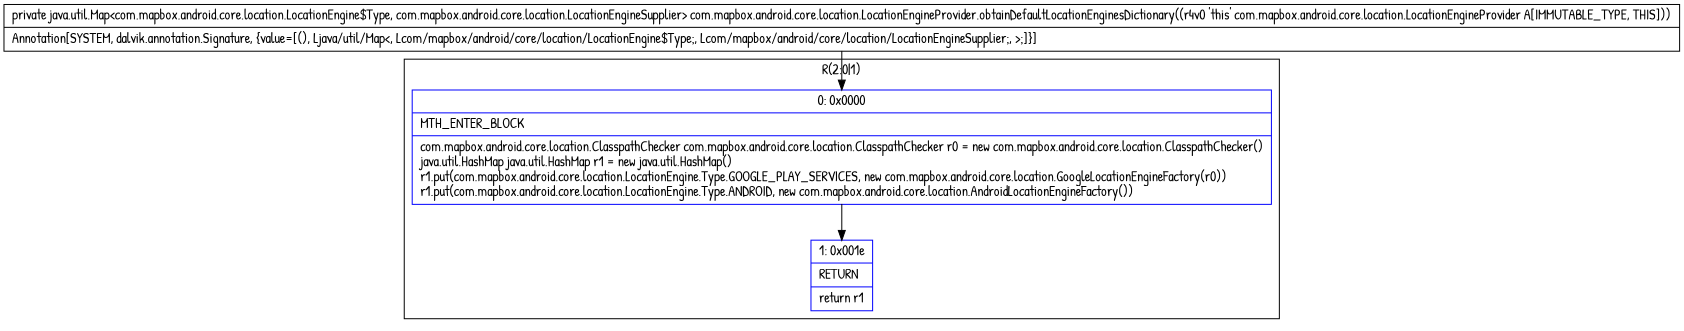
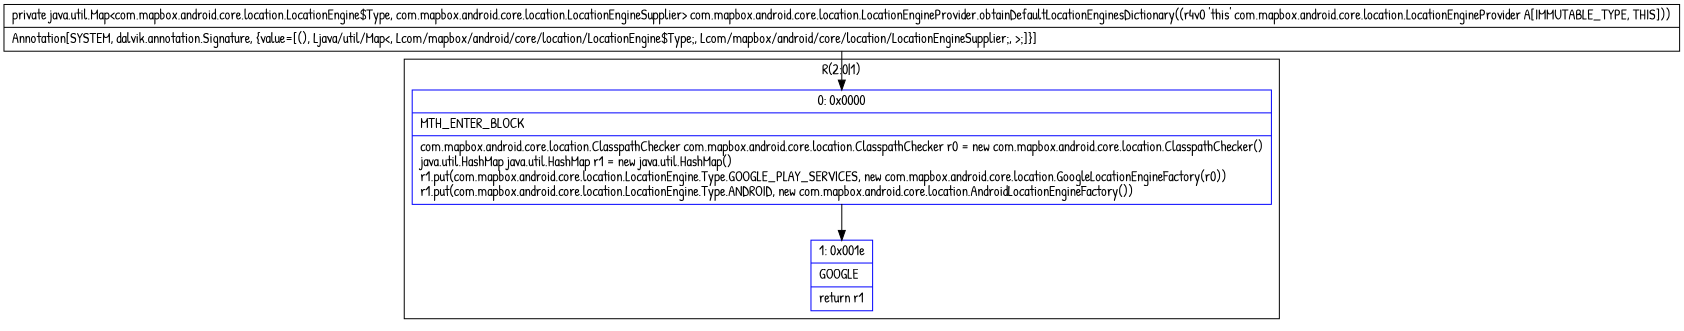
(839, 274) -> (839, 274)
